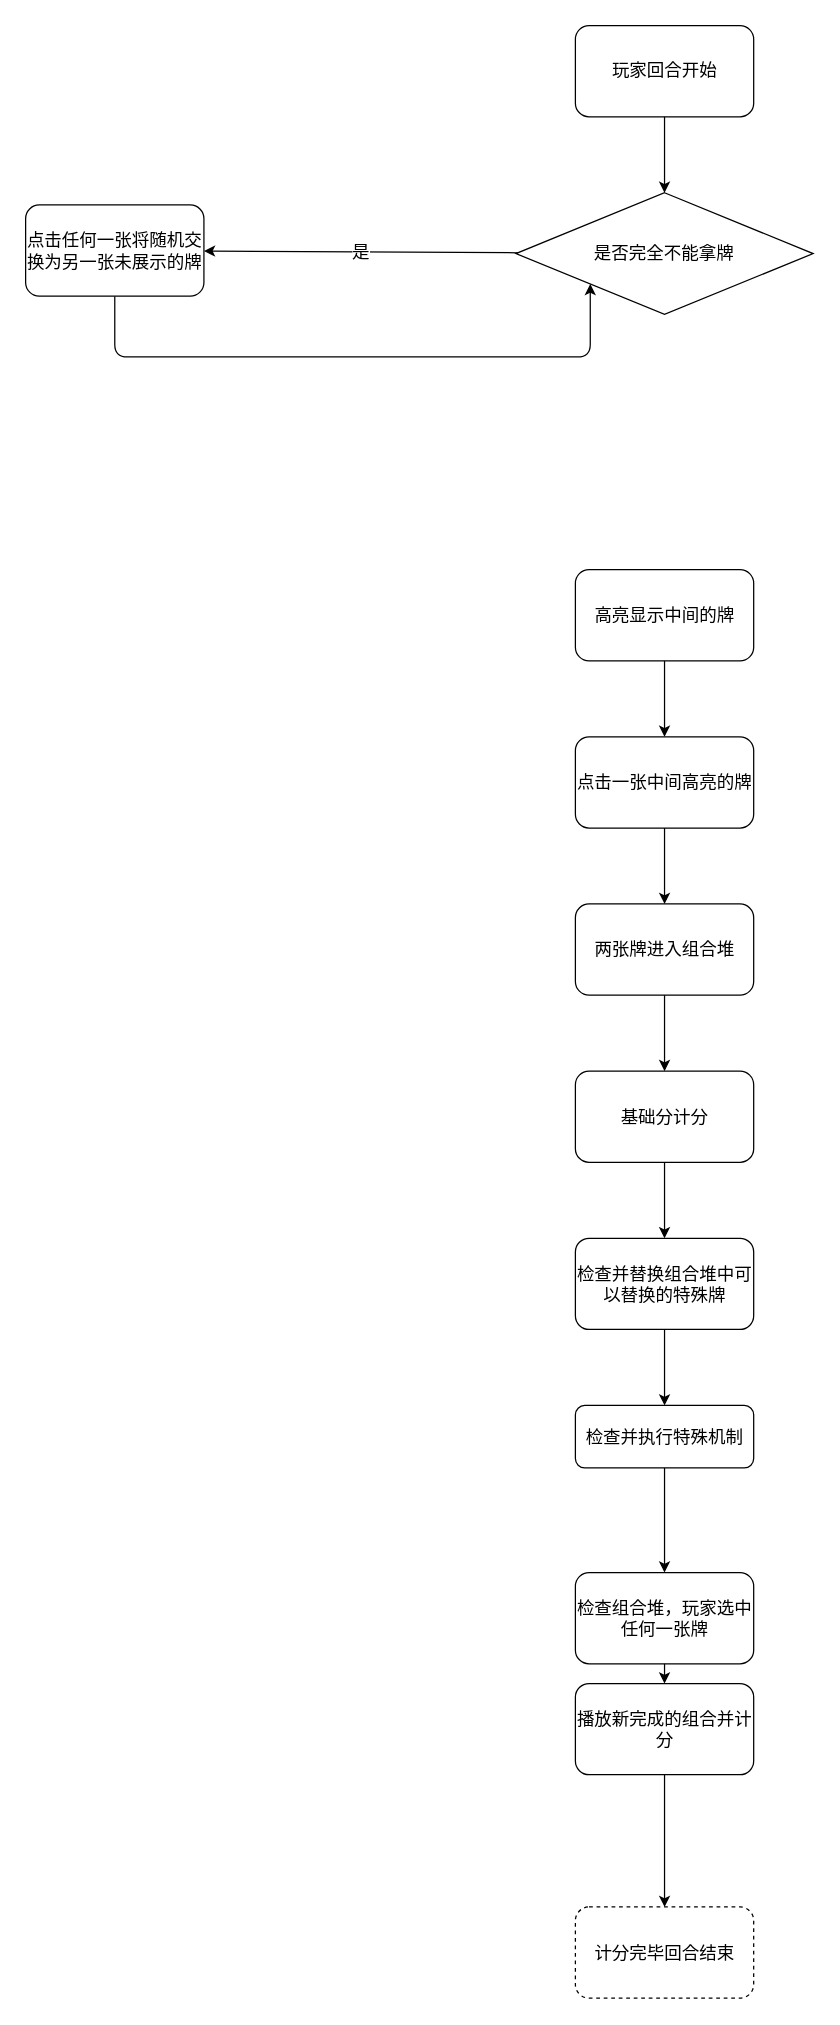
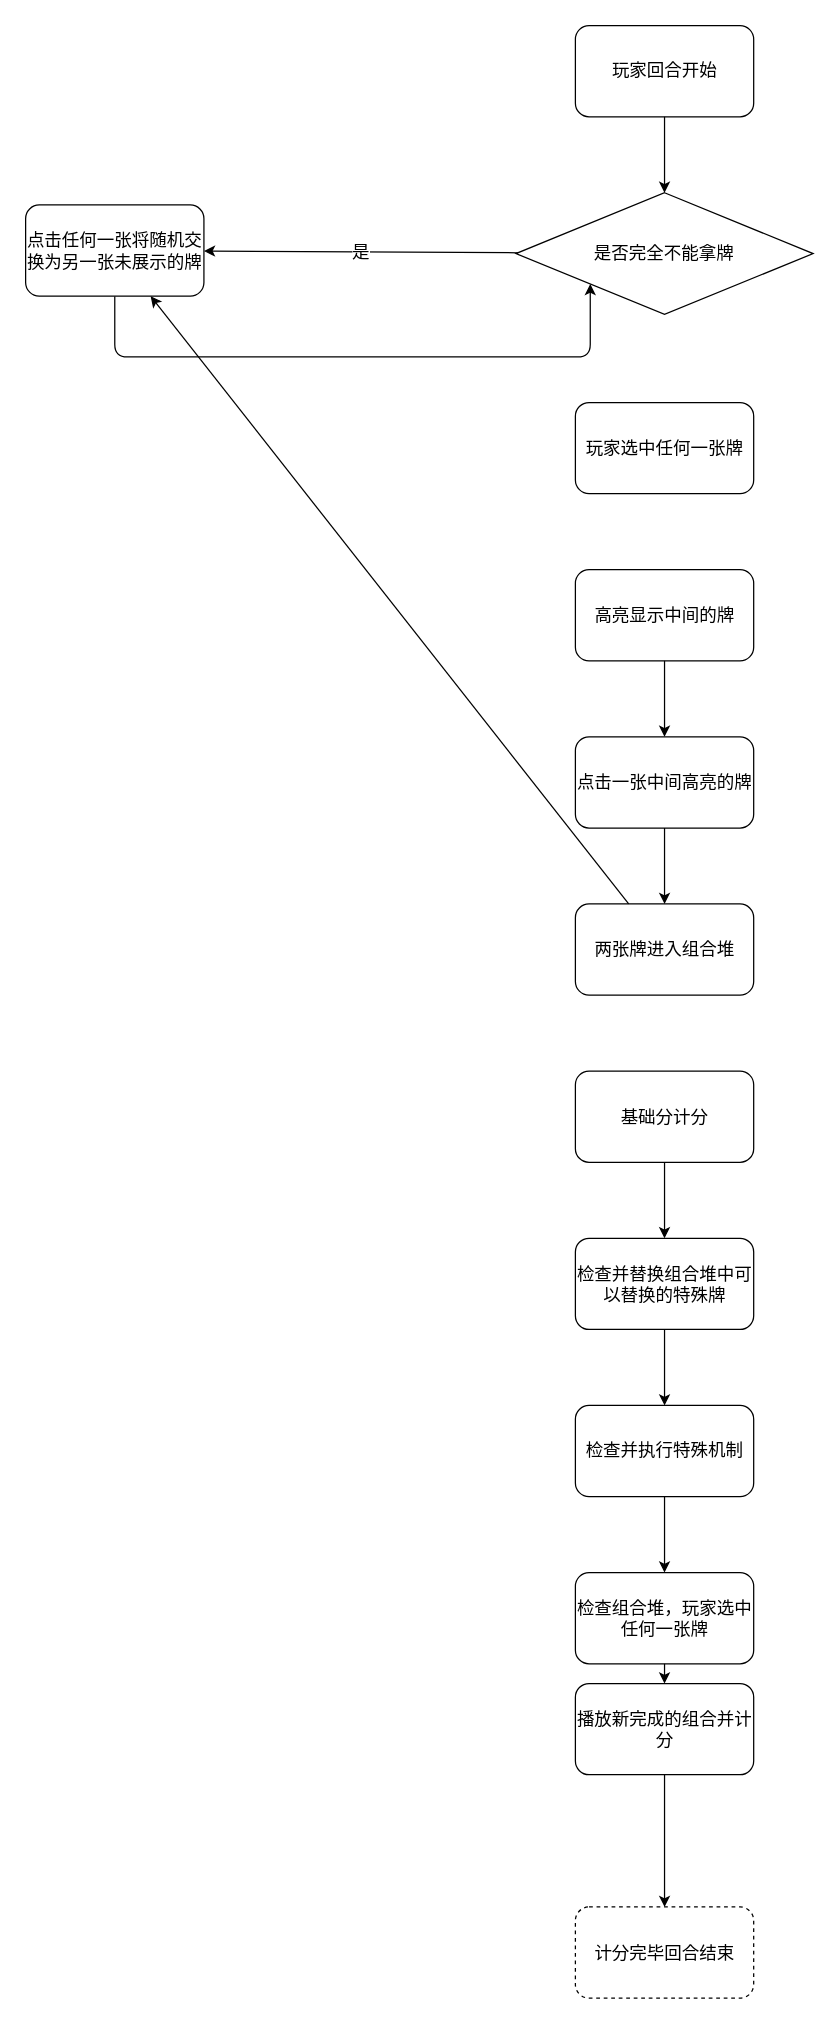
none -> (665, 448)
(665, 1029) -> (392, 604)
(665, 1437) -> (665, 1451)
